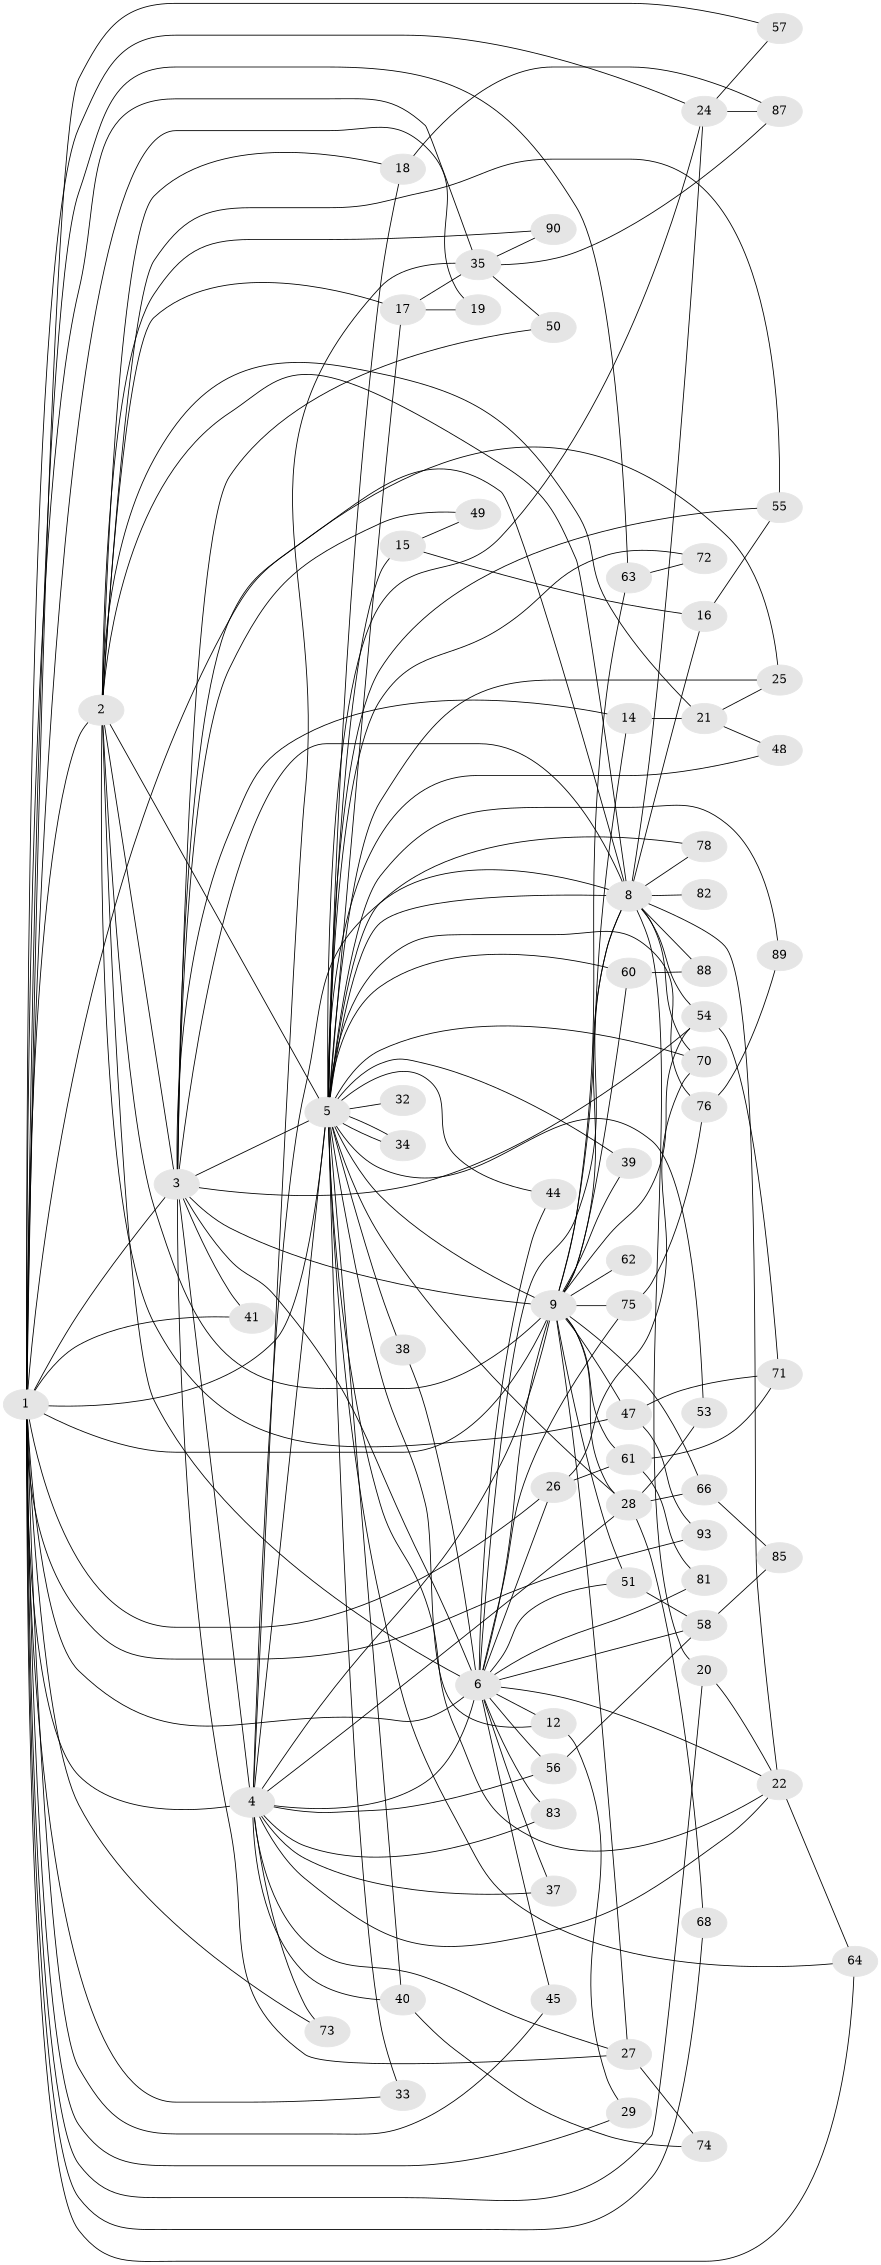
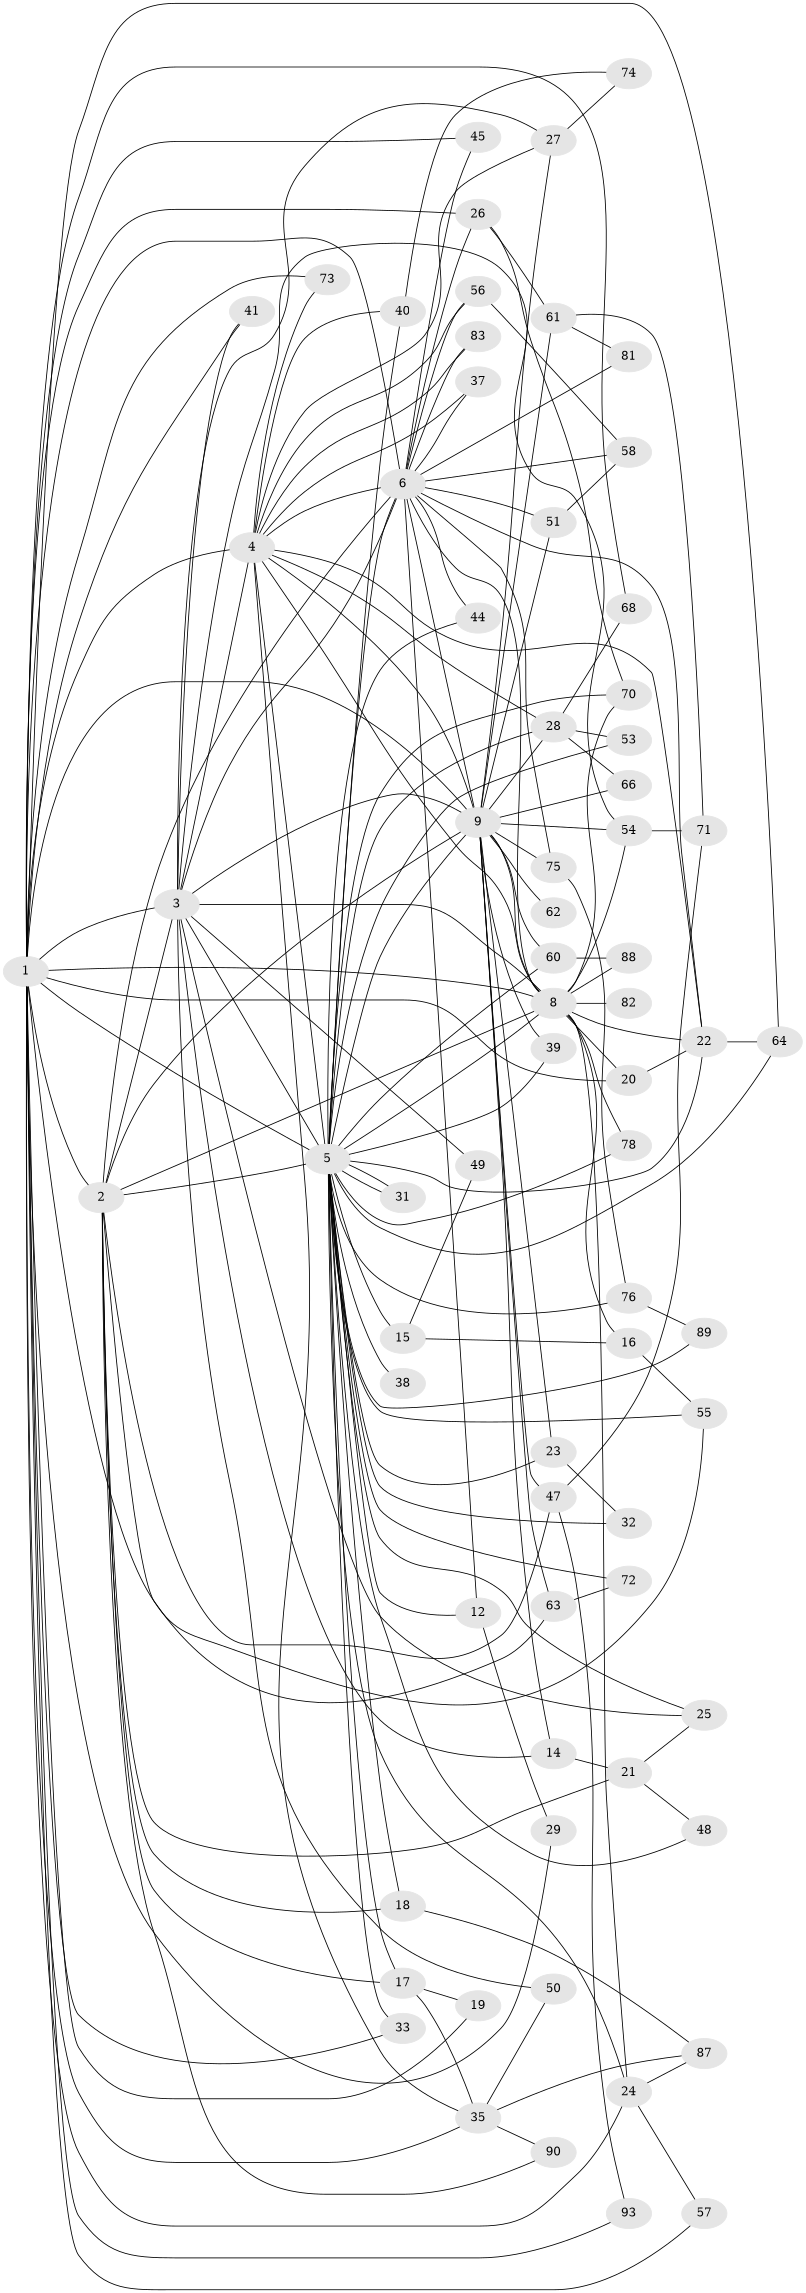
(403, 1146) -> (403, 1198)
none -> (554, 1452)
(450, 1515) -> (349, 819)
(780, 1558) -> none
